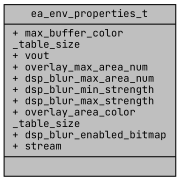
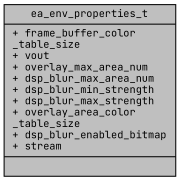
(68, 33) -> (75, 33)
